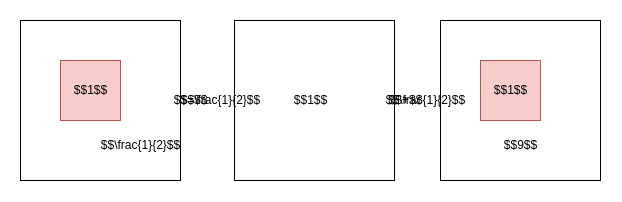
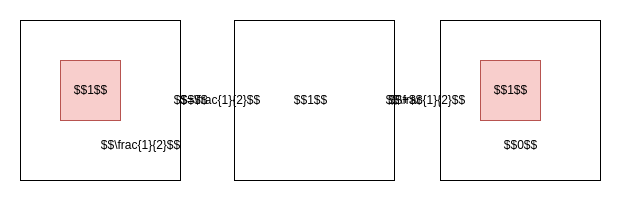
(521, 146) -> (521, 146)
